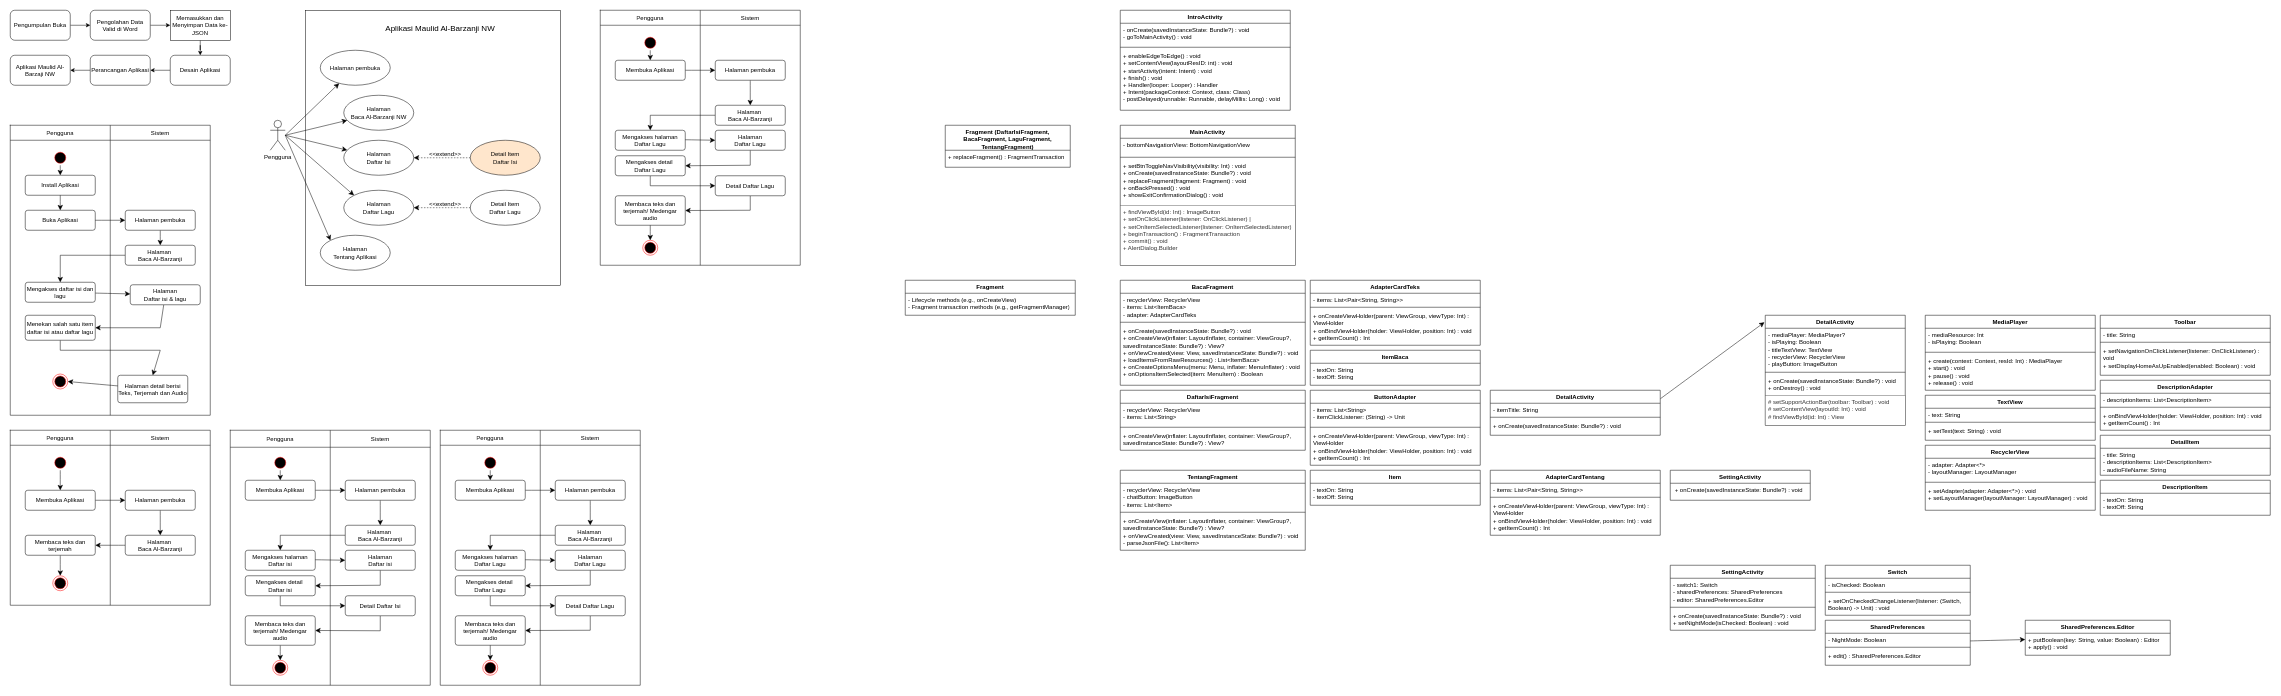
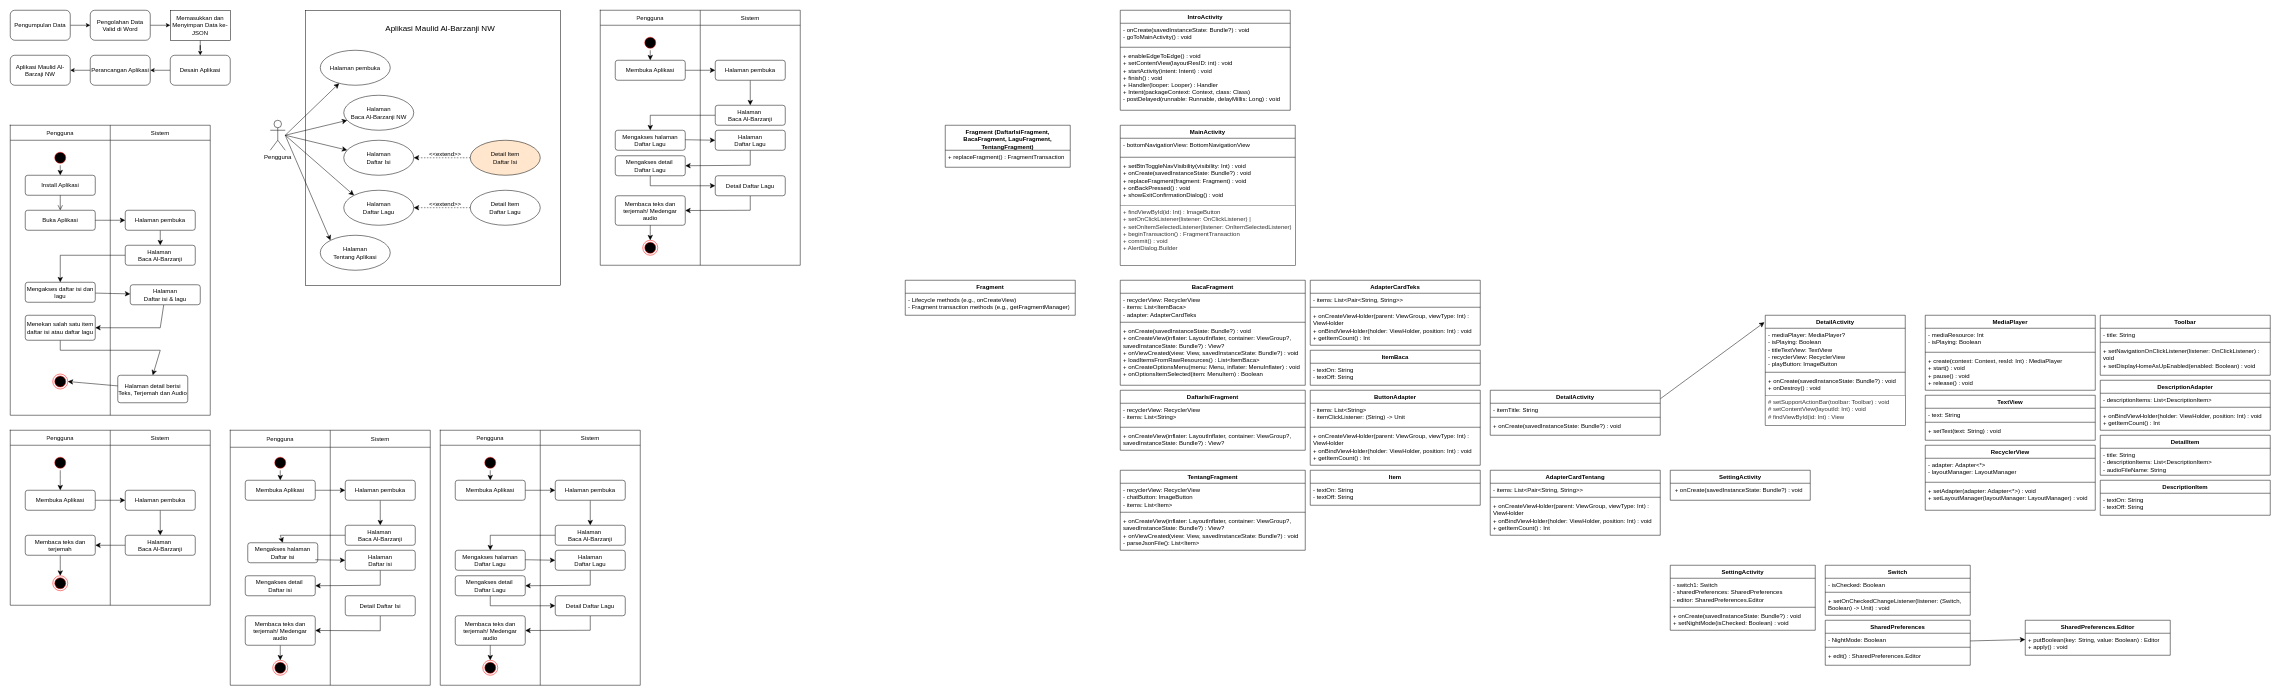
(40, 25) -> (40, 25)
(60, 205) -> (60, 205)
(280, 560) -> (283, 553)
(339, 606) -> none
